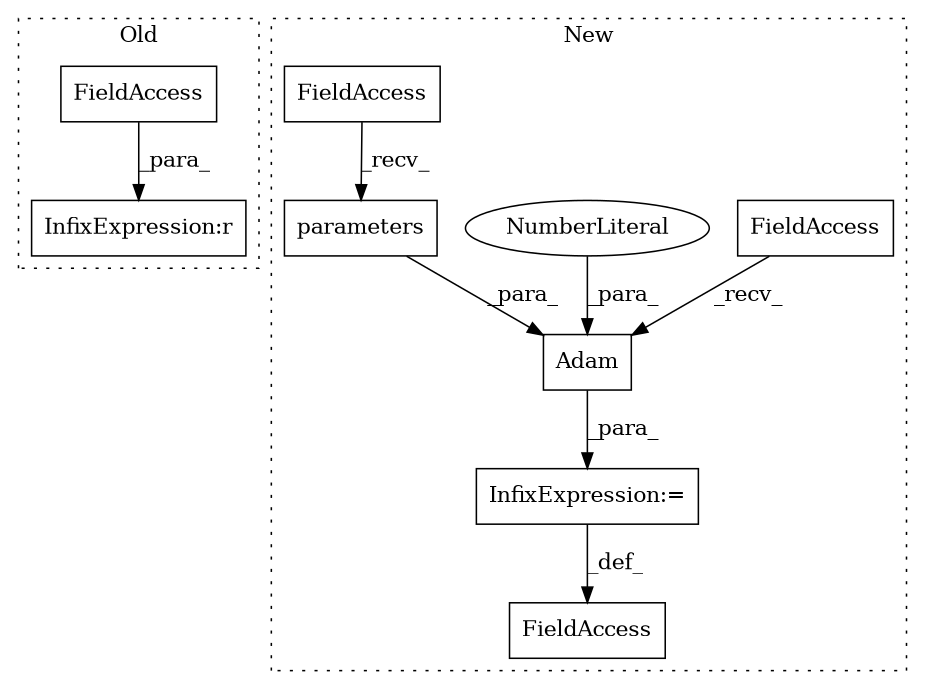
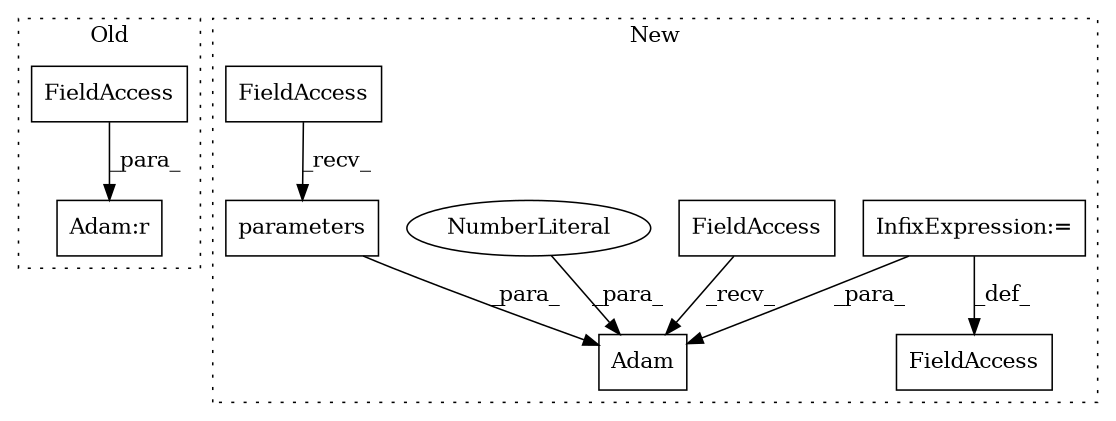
(139, 228) -> (109, 228)
(587, 422) -> (806, 297)
